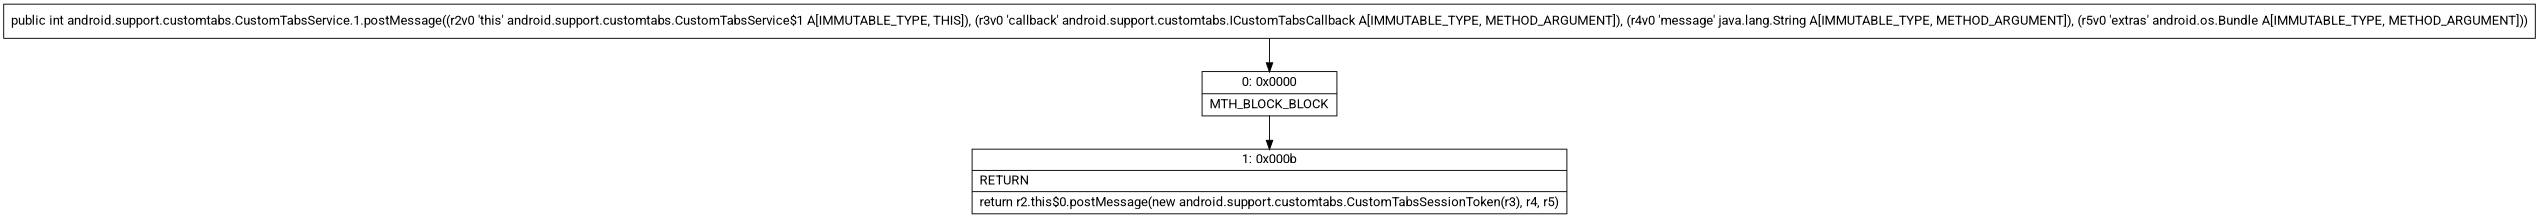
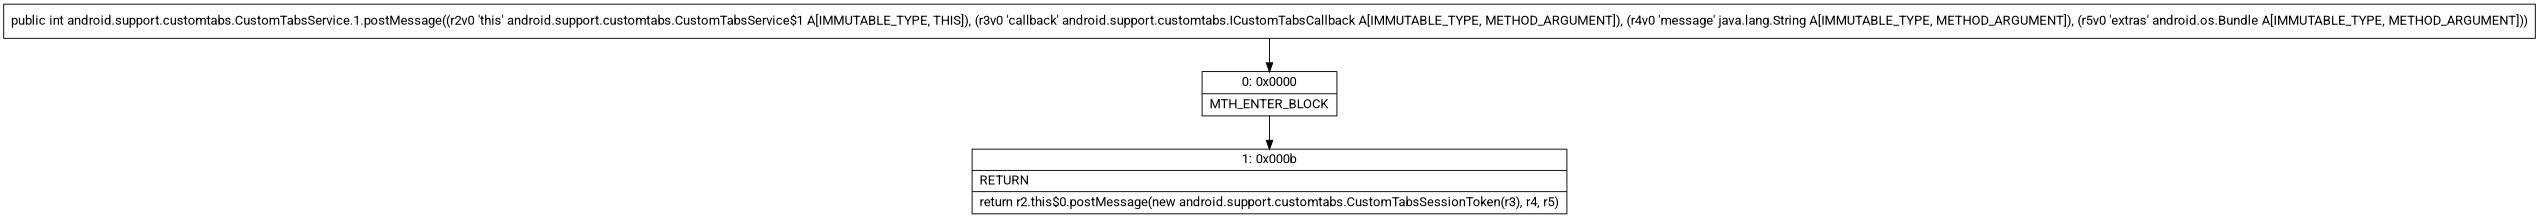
(1270, 104) -> (1270, 104)
